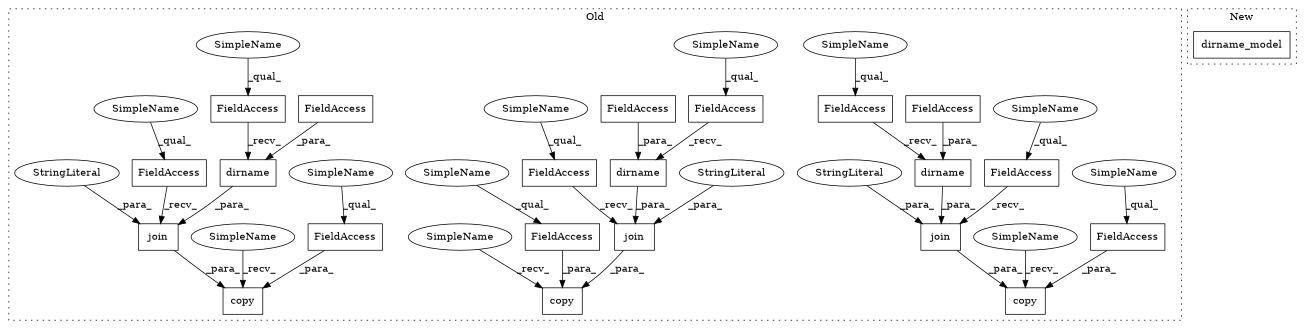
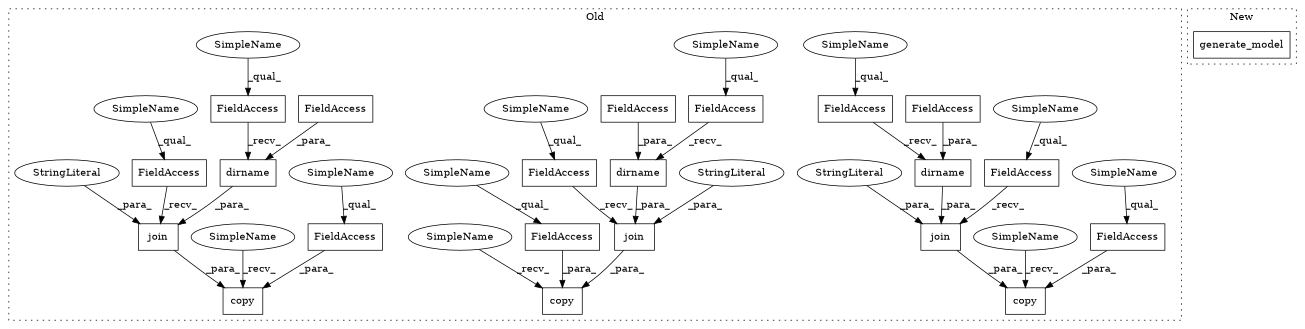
(1242, 45) -> (1242, 45)
